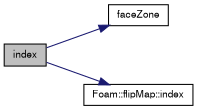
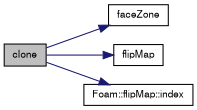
(25, 55) -> (25, 55)
none -> (138, 55)
